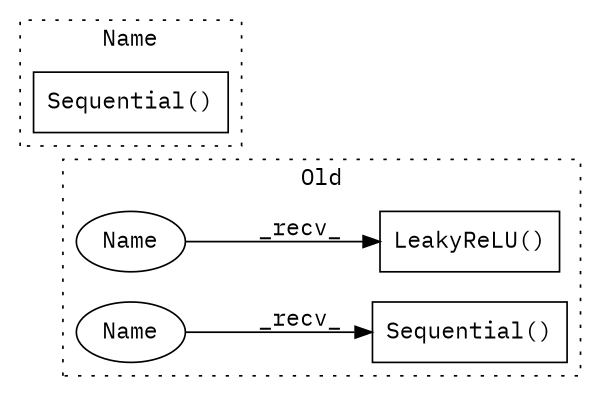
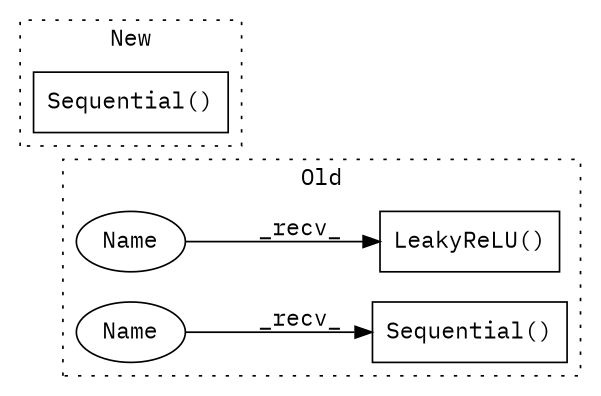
(131, 39) -> (131, 39)
